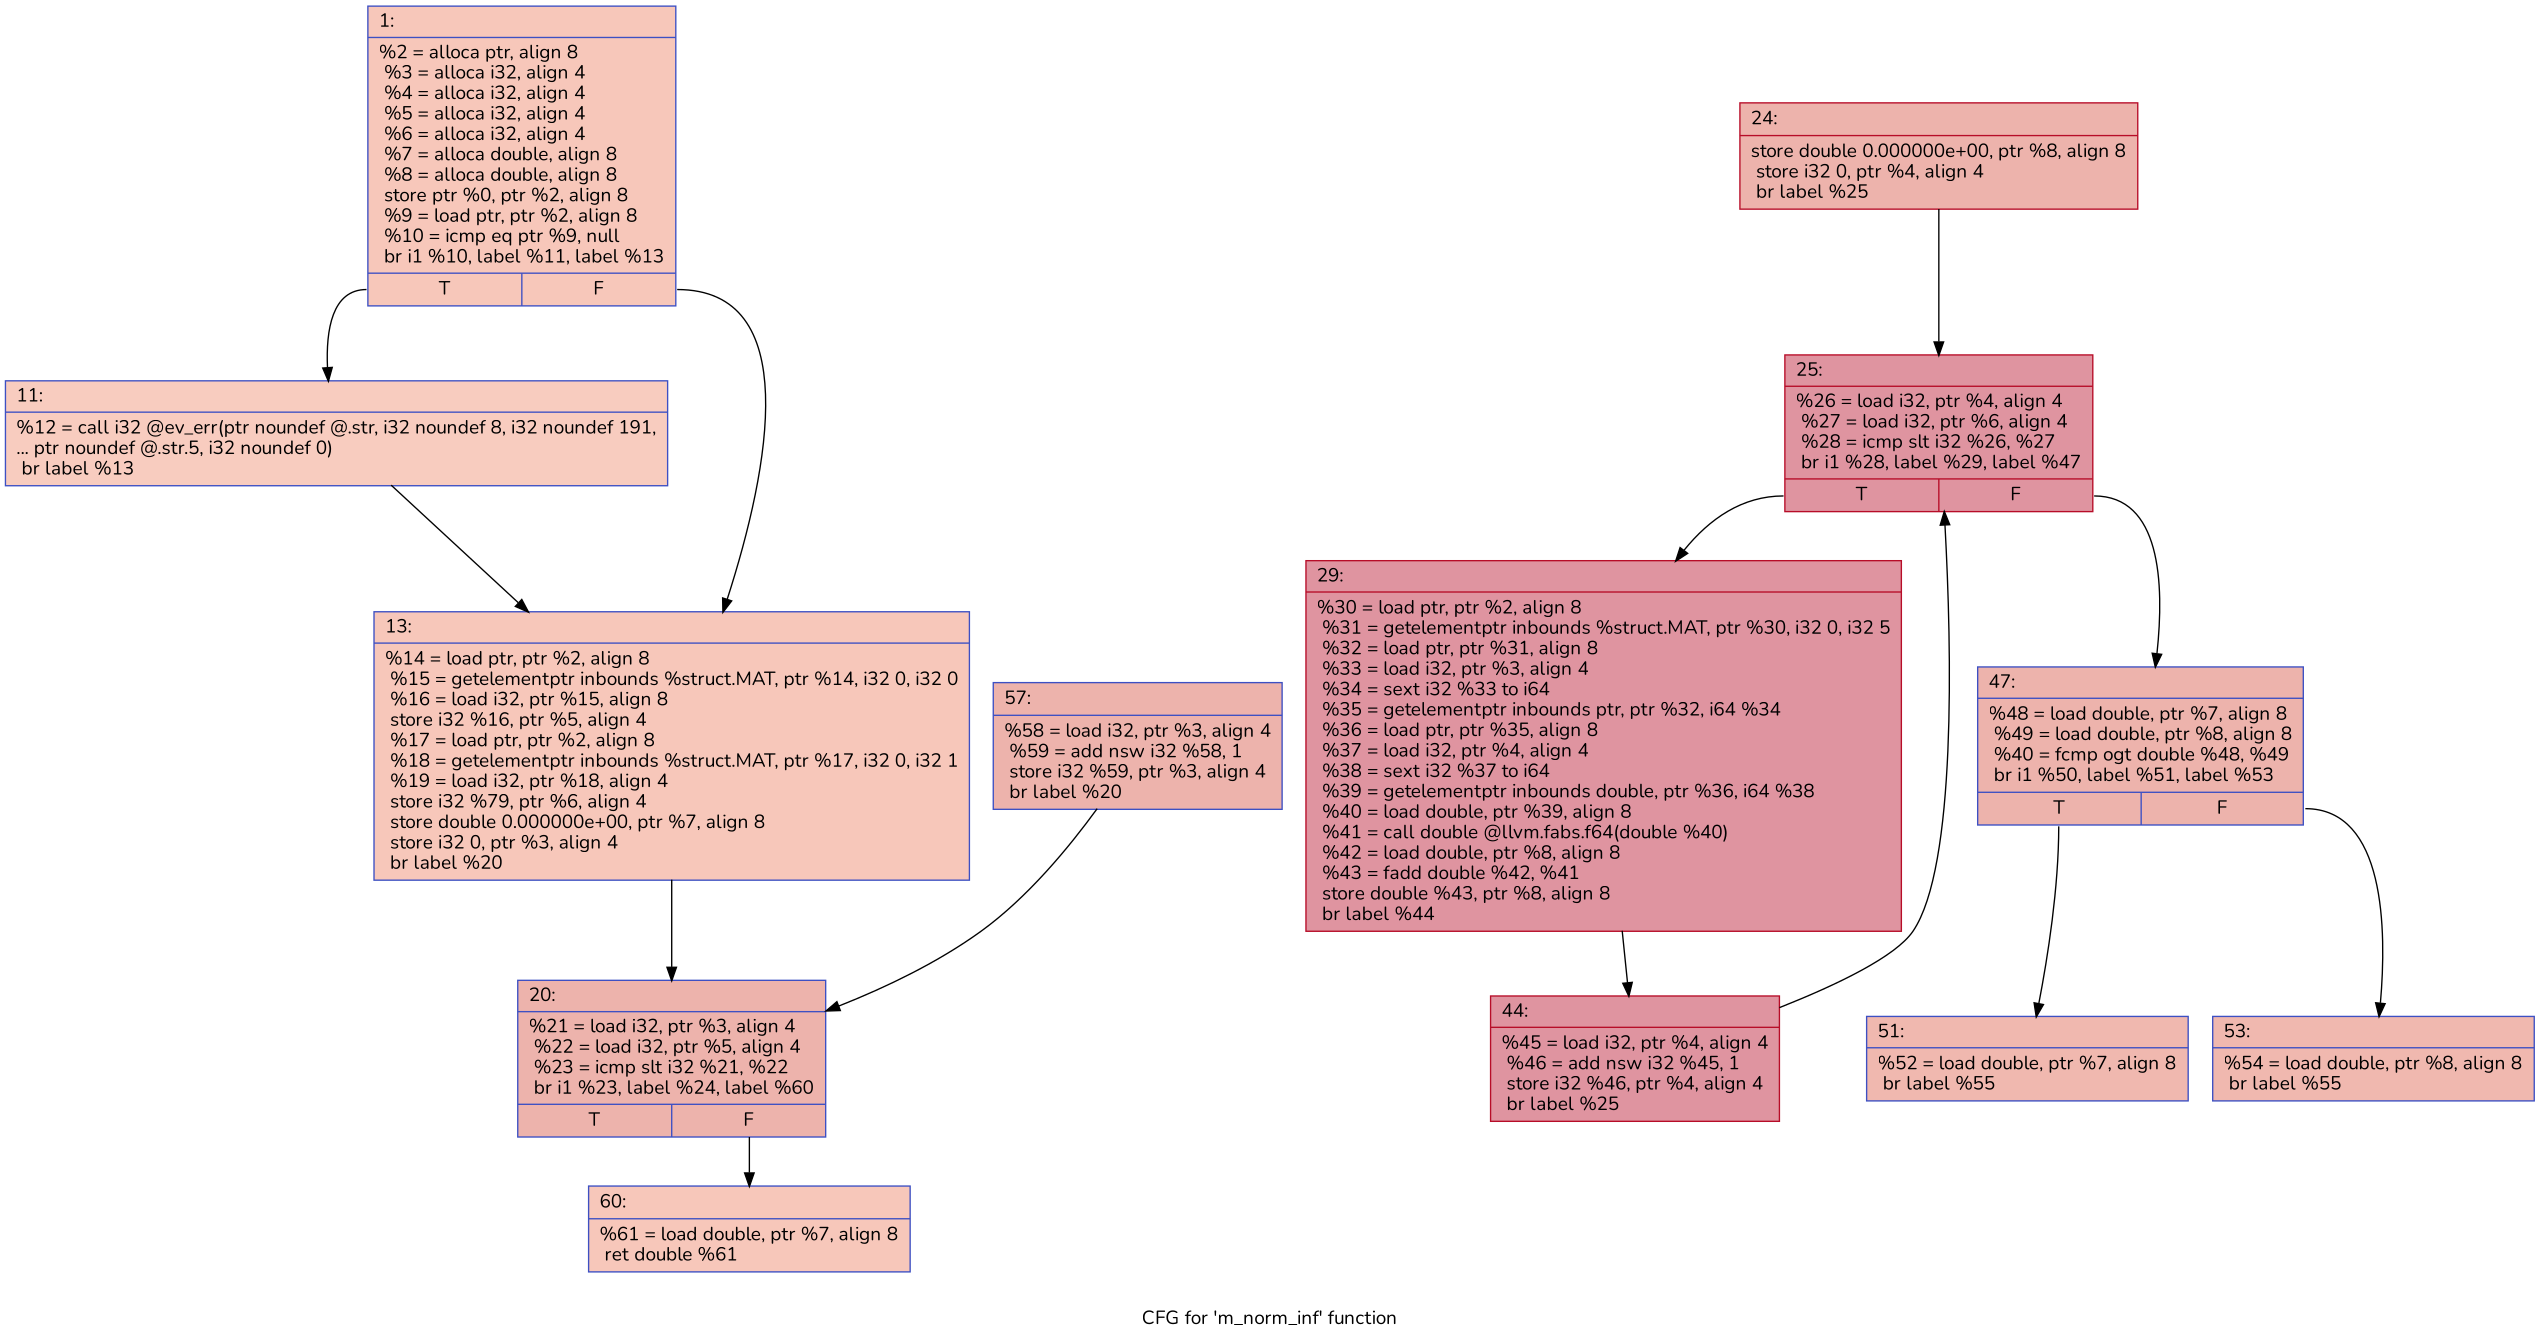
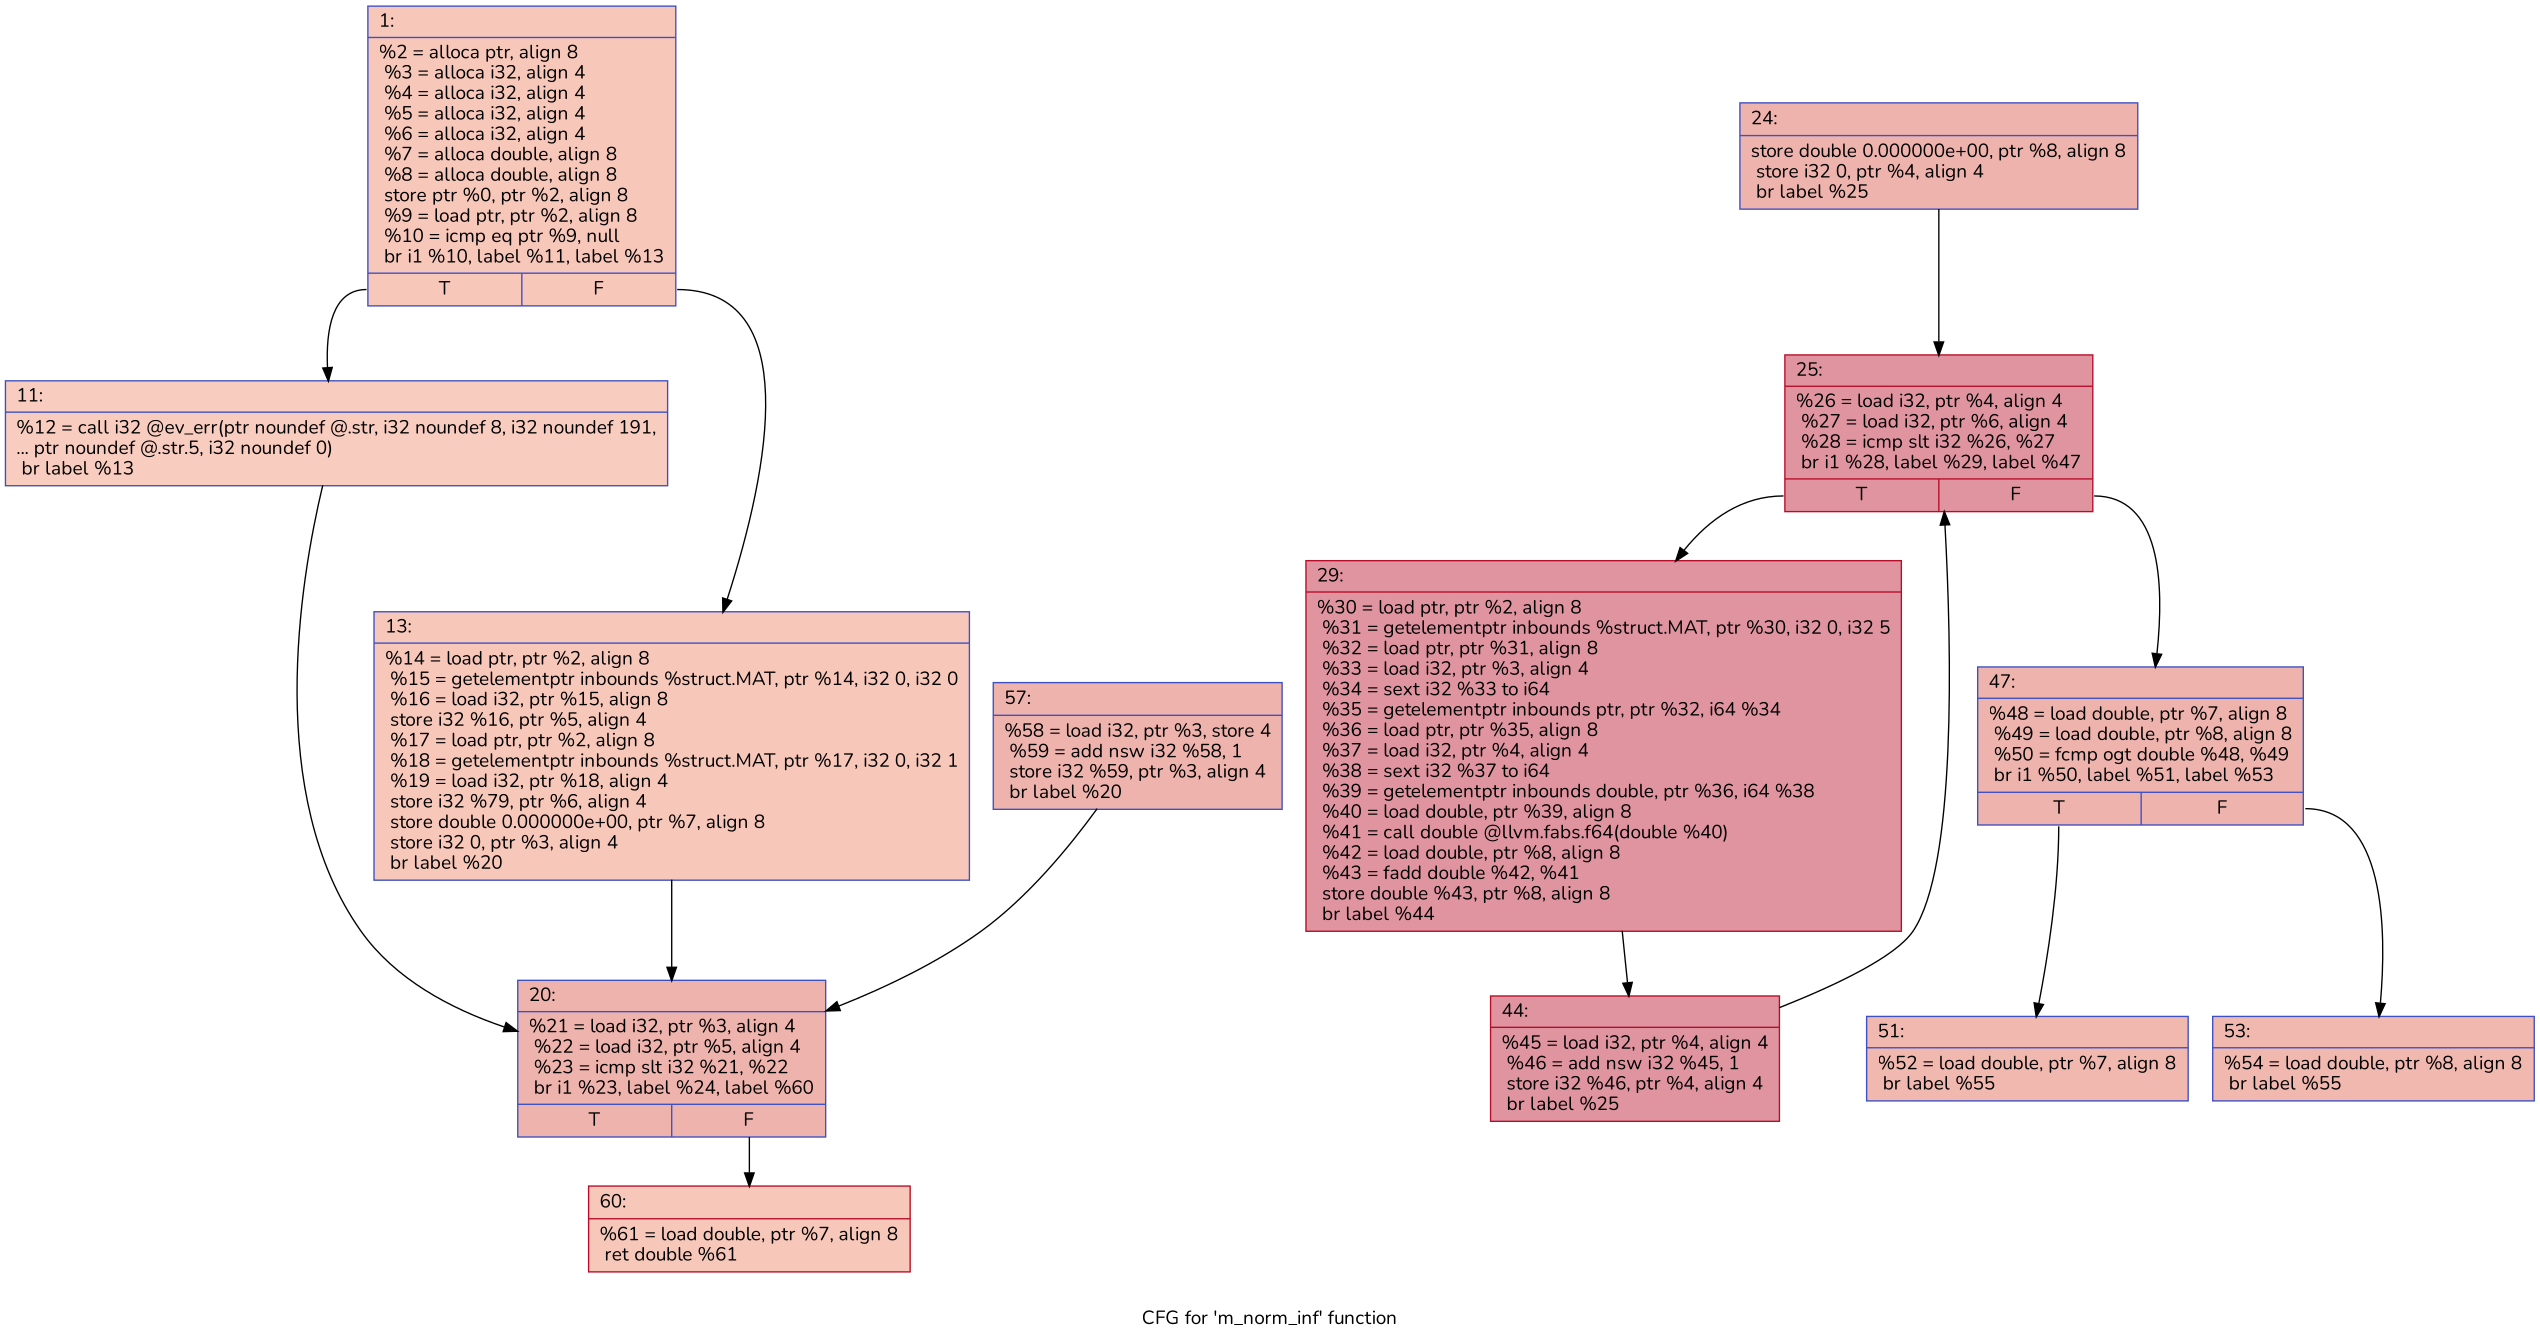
(1939, 156) -> (1939, 156)
(455, 544) -> (308, 800)
(1138, 731) -> (1138, 731)
(2139, 755) -> (2139, 755)
(749, 1229) -> (749, 1229)
